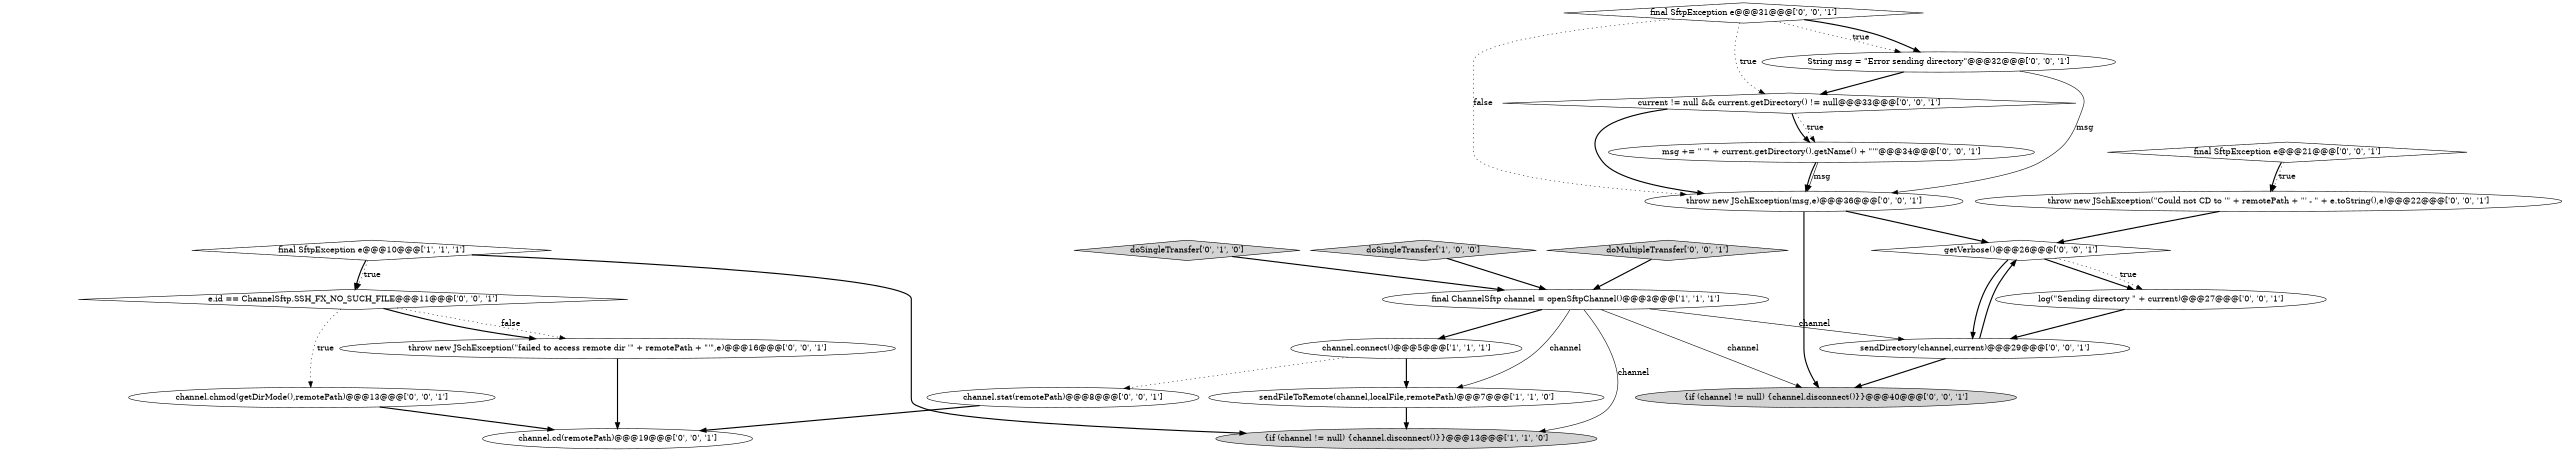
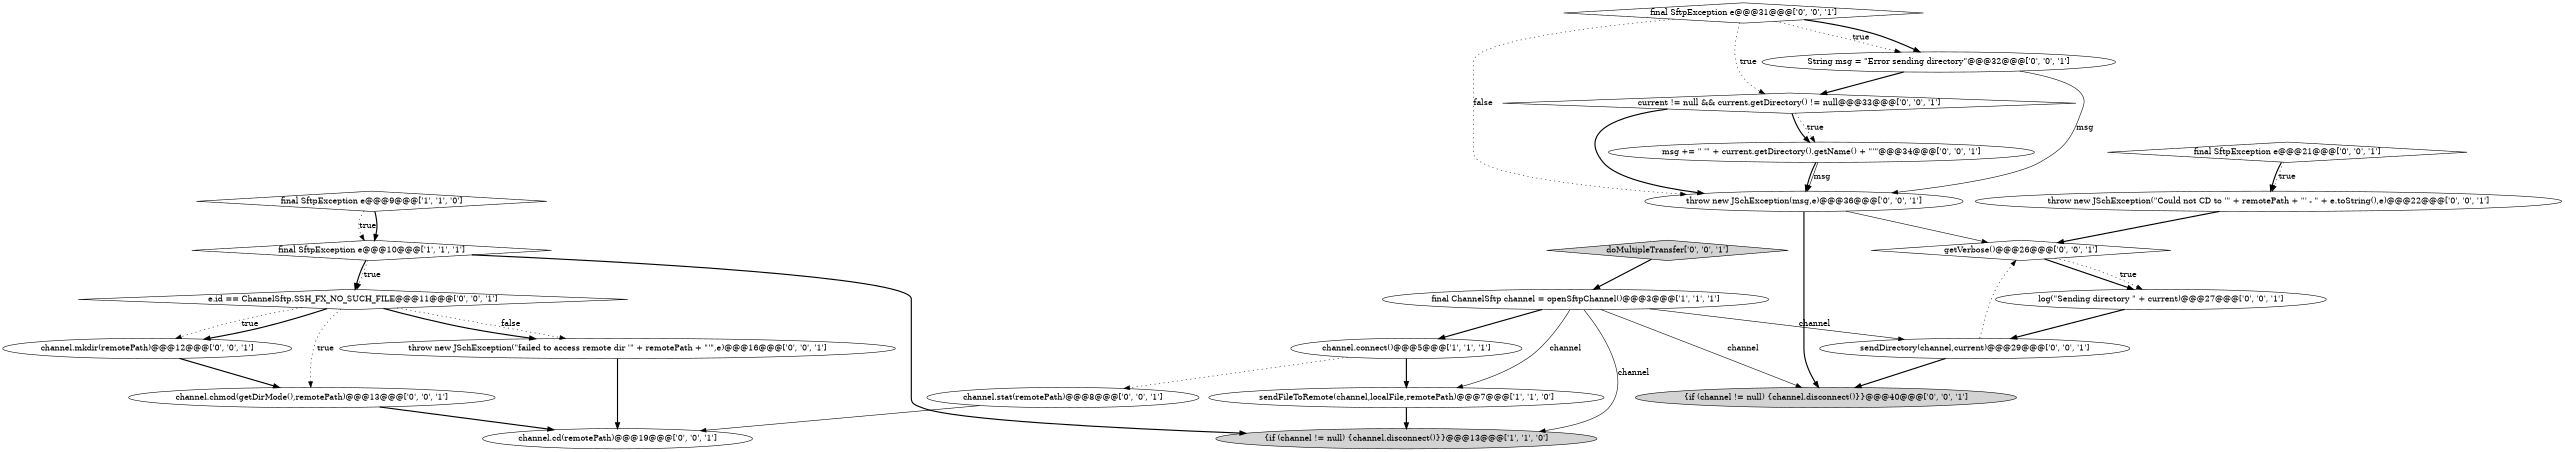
none -> (372, 201)
(1914, 226) -> (1914, 226)
(1187, 250) -> none
(1423, 250) -> none
(1984, 293) -> none
(1991, 299) -> (1991, 299)
none -> (147, 348)
(843, 418) -> (843, 418)
